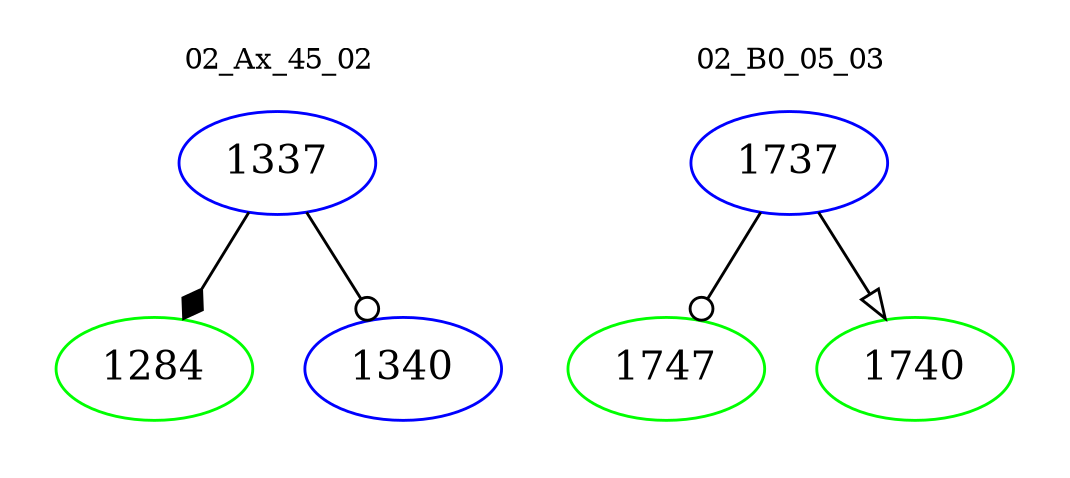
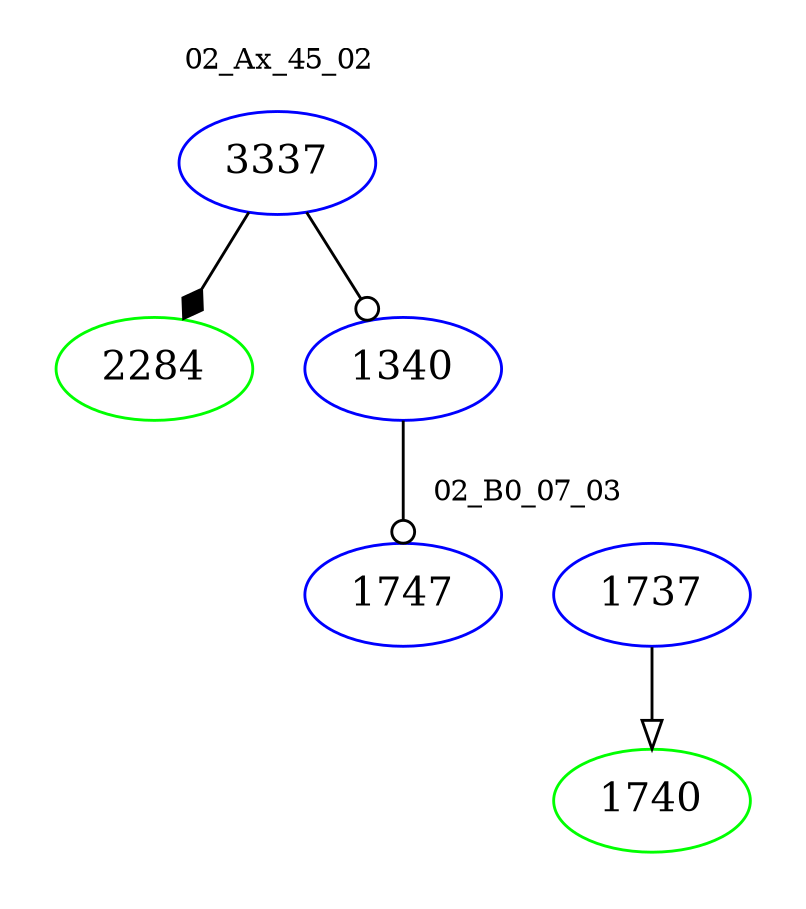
(791, 61) -> (528, 493)
(277, 163) -> (277, 163)
(734, 255) -> (403, 485)
(154, 369) -> (154, 369)
(666, 369) -> (403, 595)
